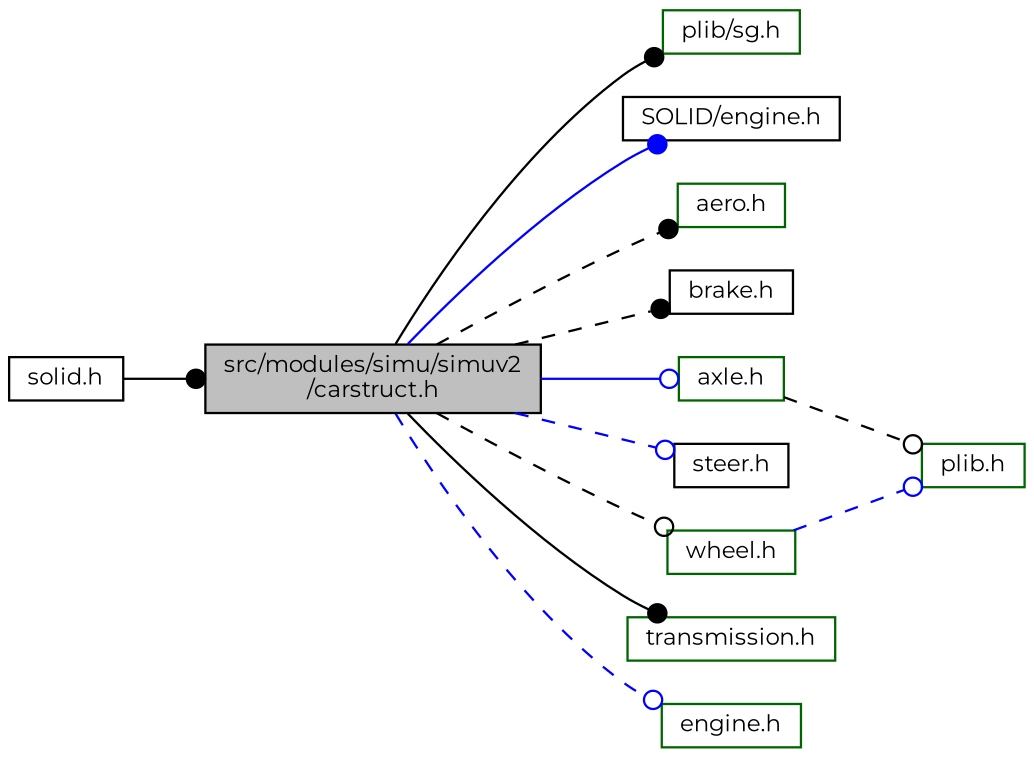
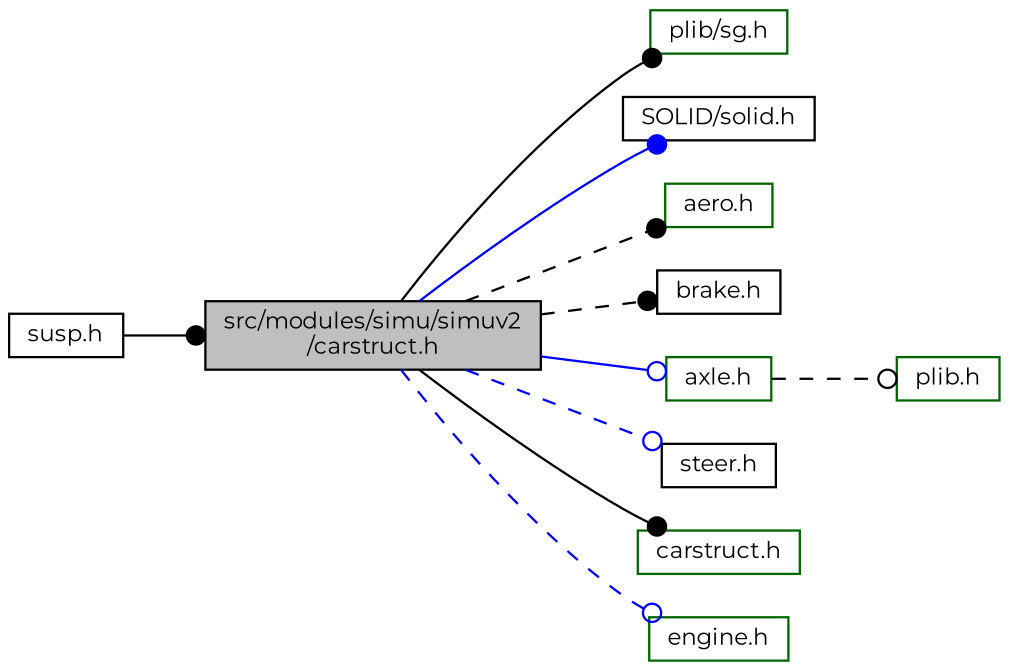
(731, 119) -> (719, 119)
(66, 379) -> (66, 335)
(731, 552) -> none
(731, 639) -> (719, 552)
